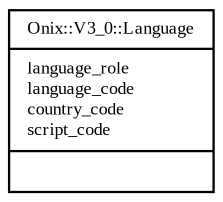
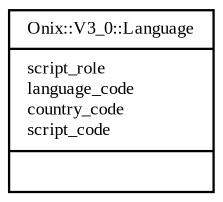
(80, 68) -> (67, 68)
